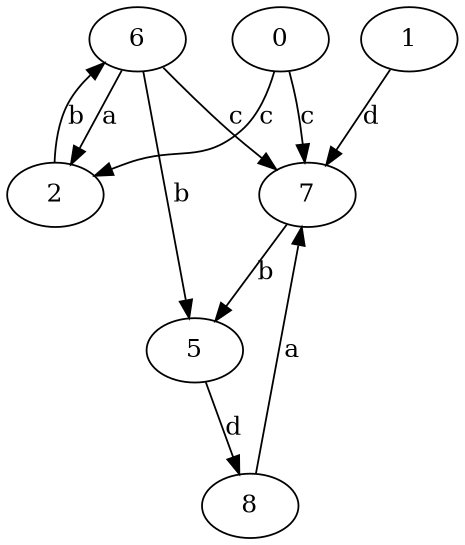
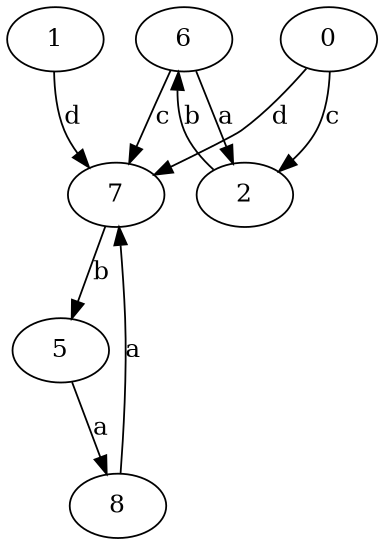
(307, 117) -> (281, 117)
(165, 186) -> none
(234, 428) -> (101, 428)
